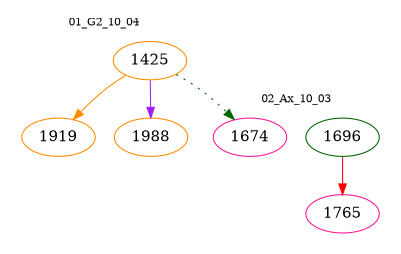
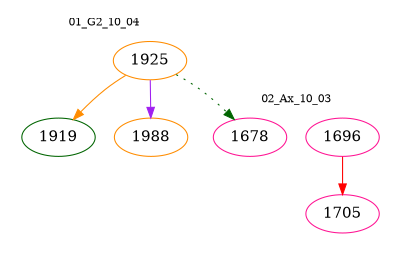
(150, 61) -> (150, 61)
(59, 137) -> (59, 137)
(250, 137) -> (250, 137)
(343, 137) -> (343, 137)
(343, 214) -> (343, 214)
